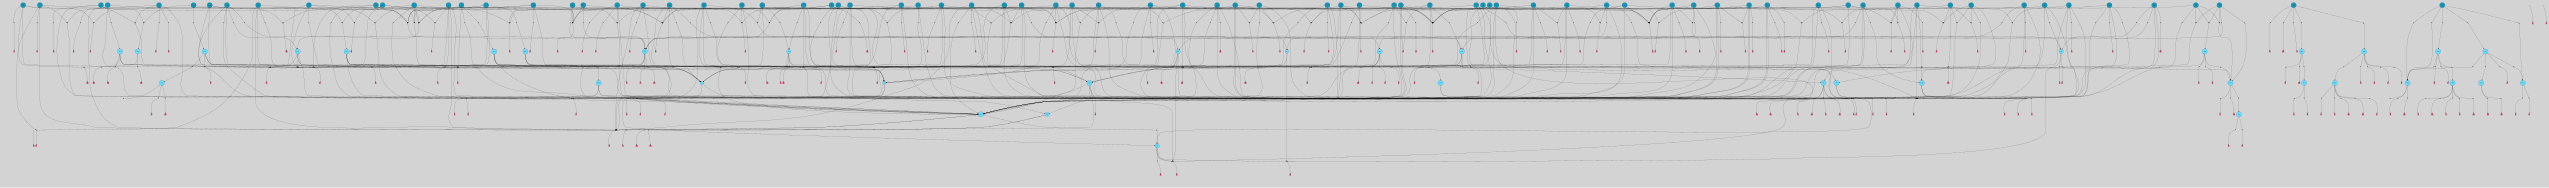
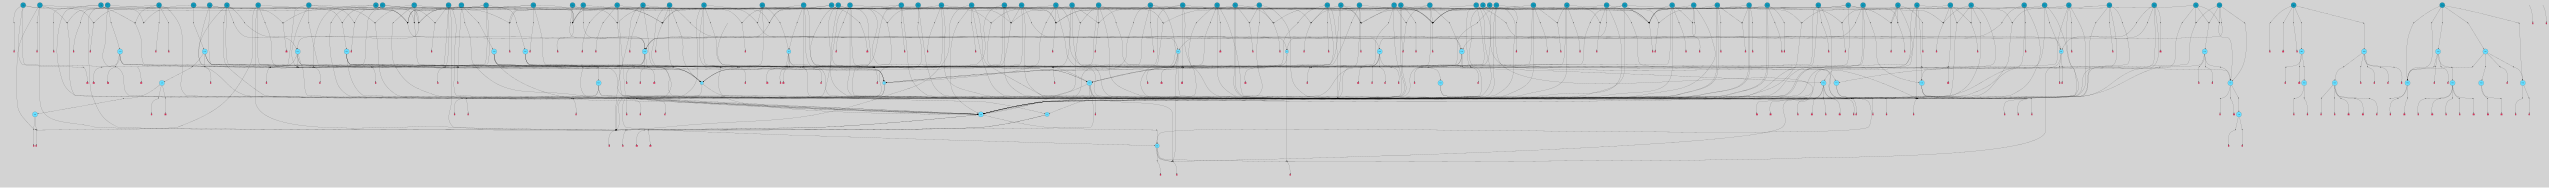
(742, 5) -> none
(138, 52) -> none
none -> (35, 114)
